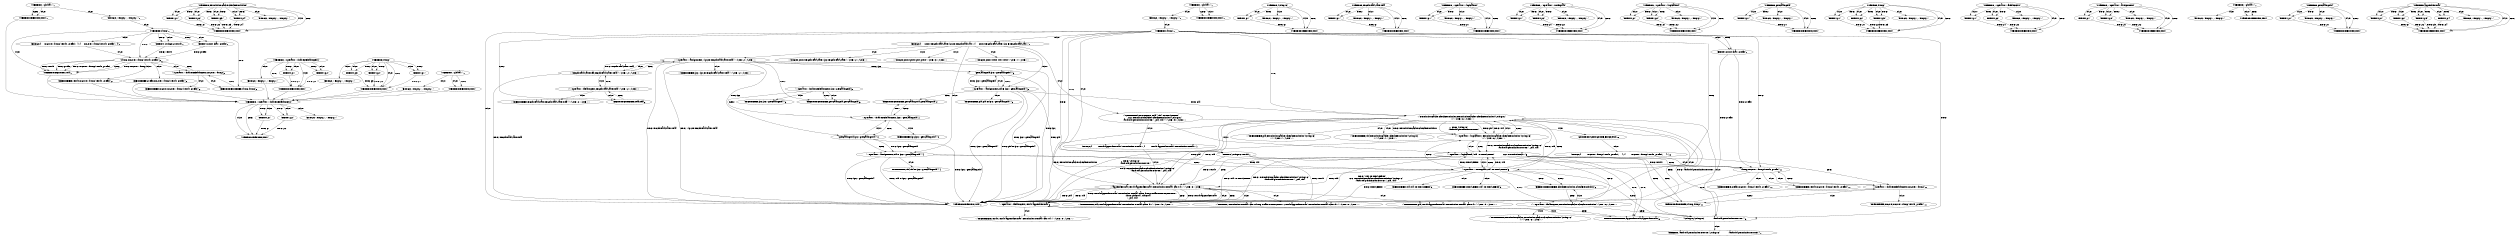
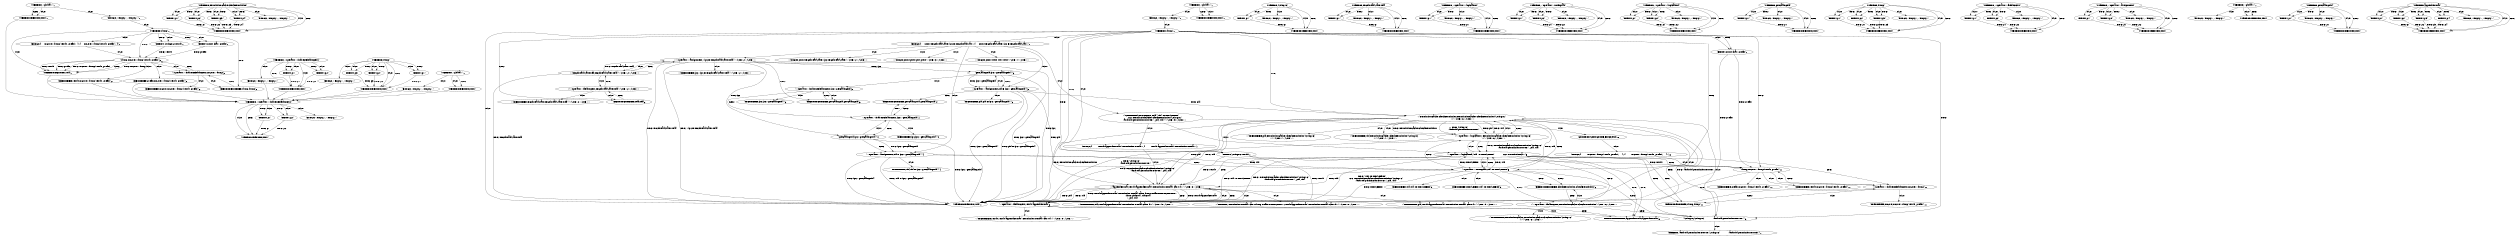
none -> (912, 81)
(1484, 178) -> (1475, 178)
